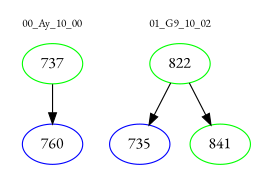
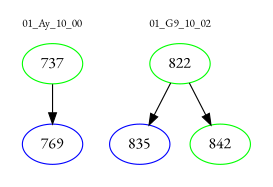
(53, 24) -> (53, 24)
(53, 144) -> (53, 144)
(140, 144) -> (140, 144)
(220, 144) -> (220, 144)
